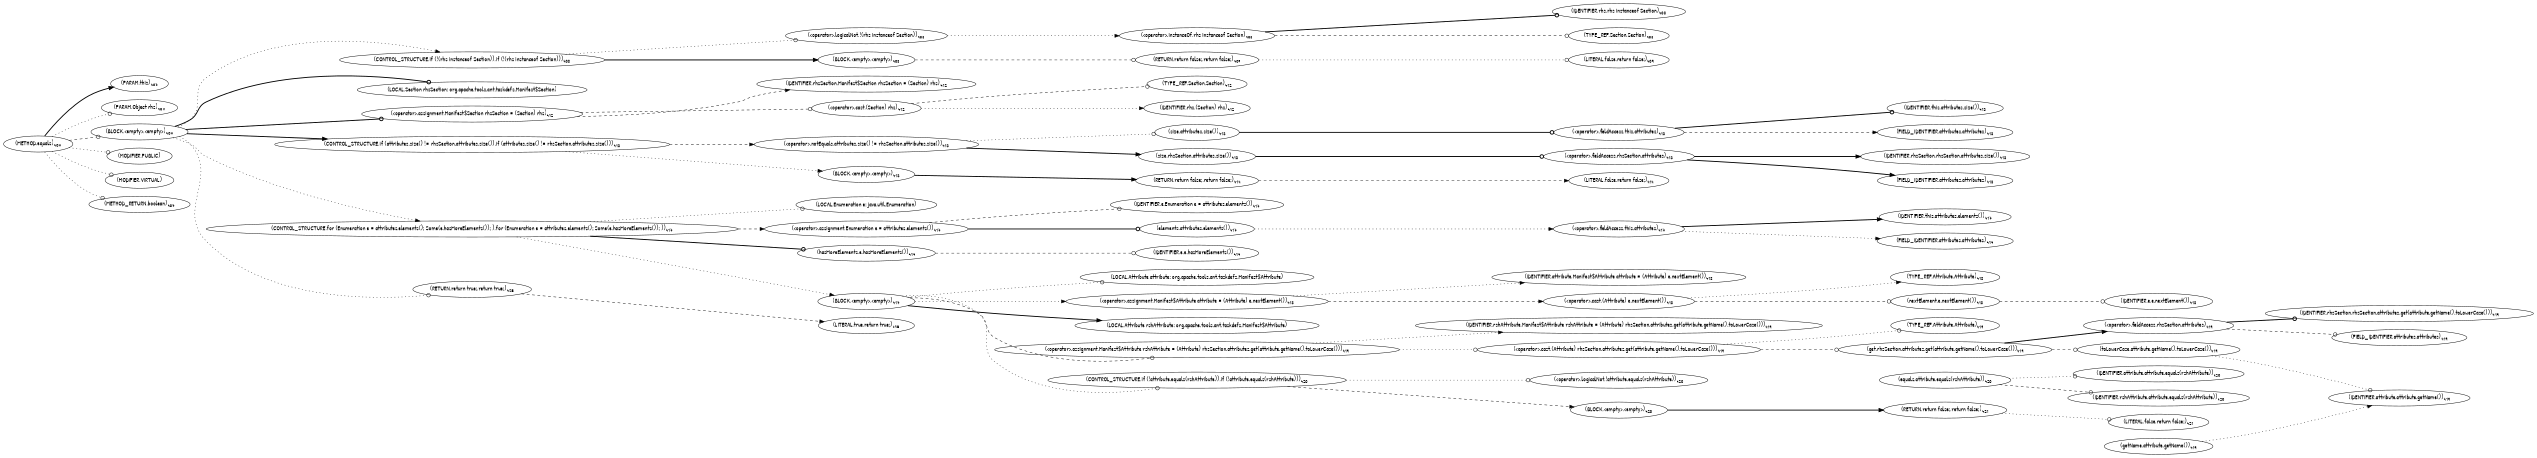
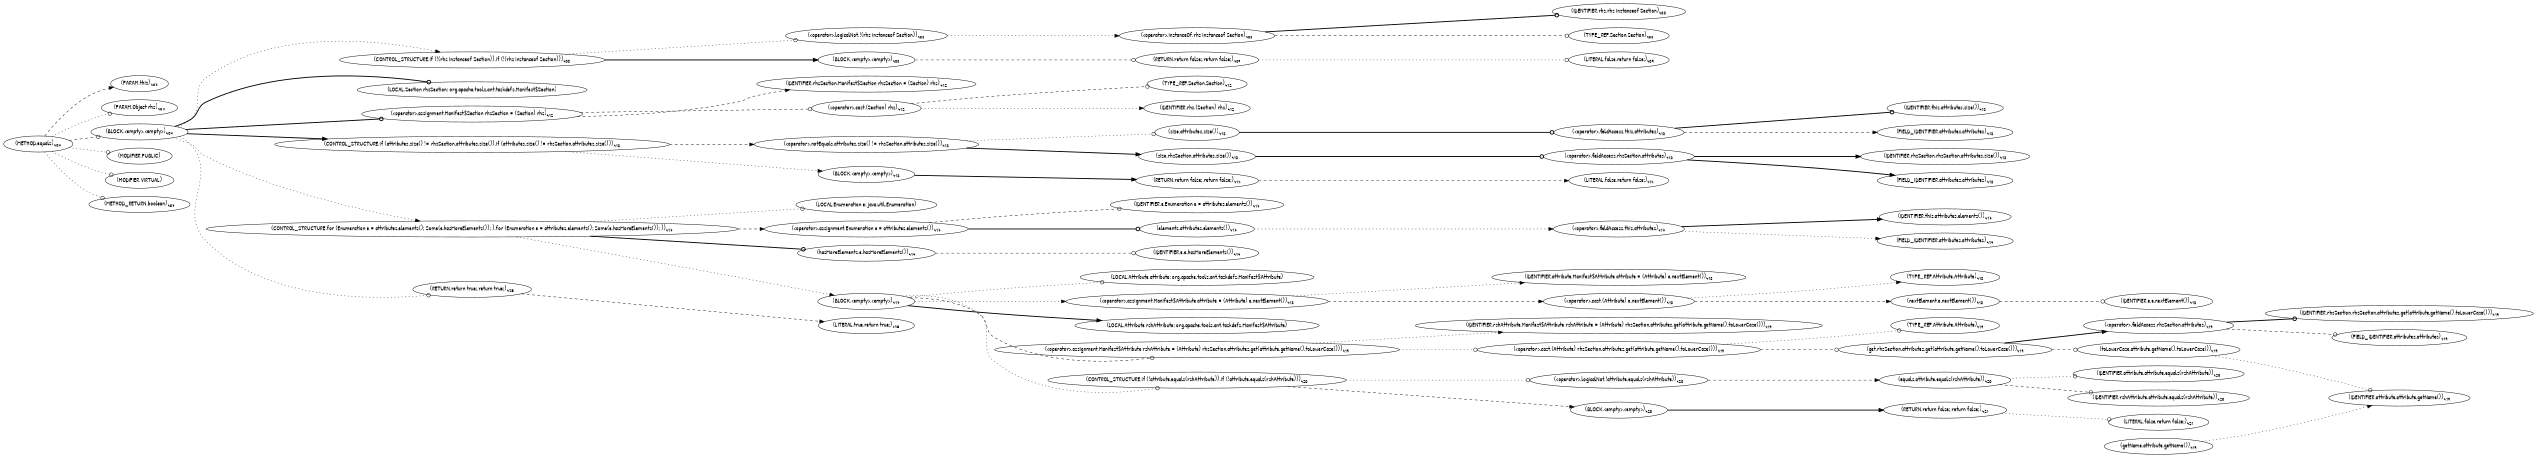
(73, 107) -> (73, 107)
(1791, 301) -> (1791, 301)
none -> (1791, 380)
